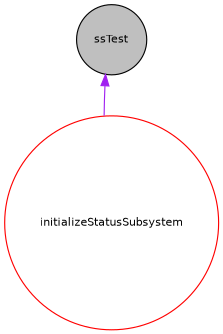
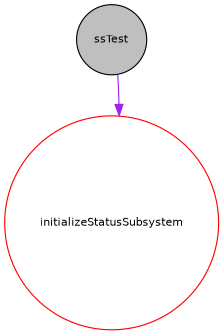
(104, 101) -> (119, 89)
